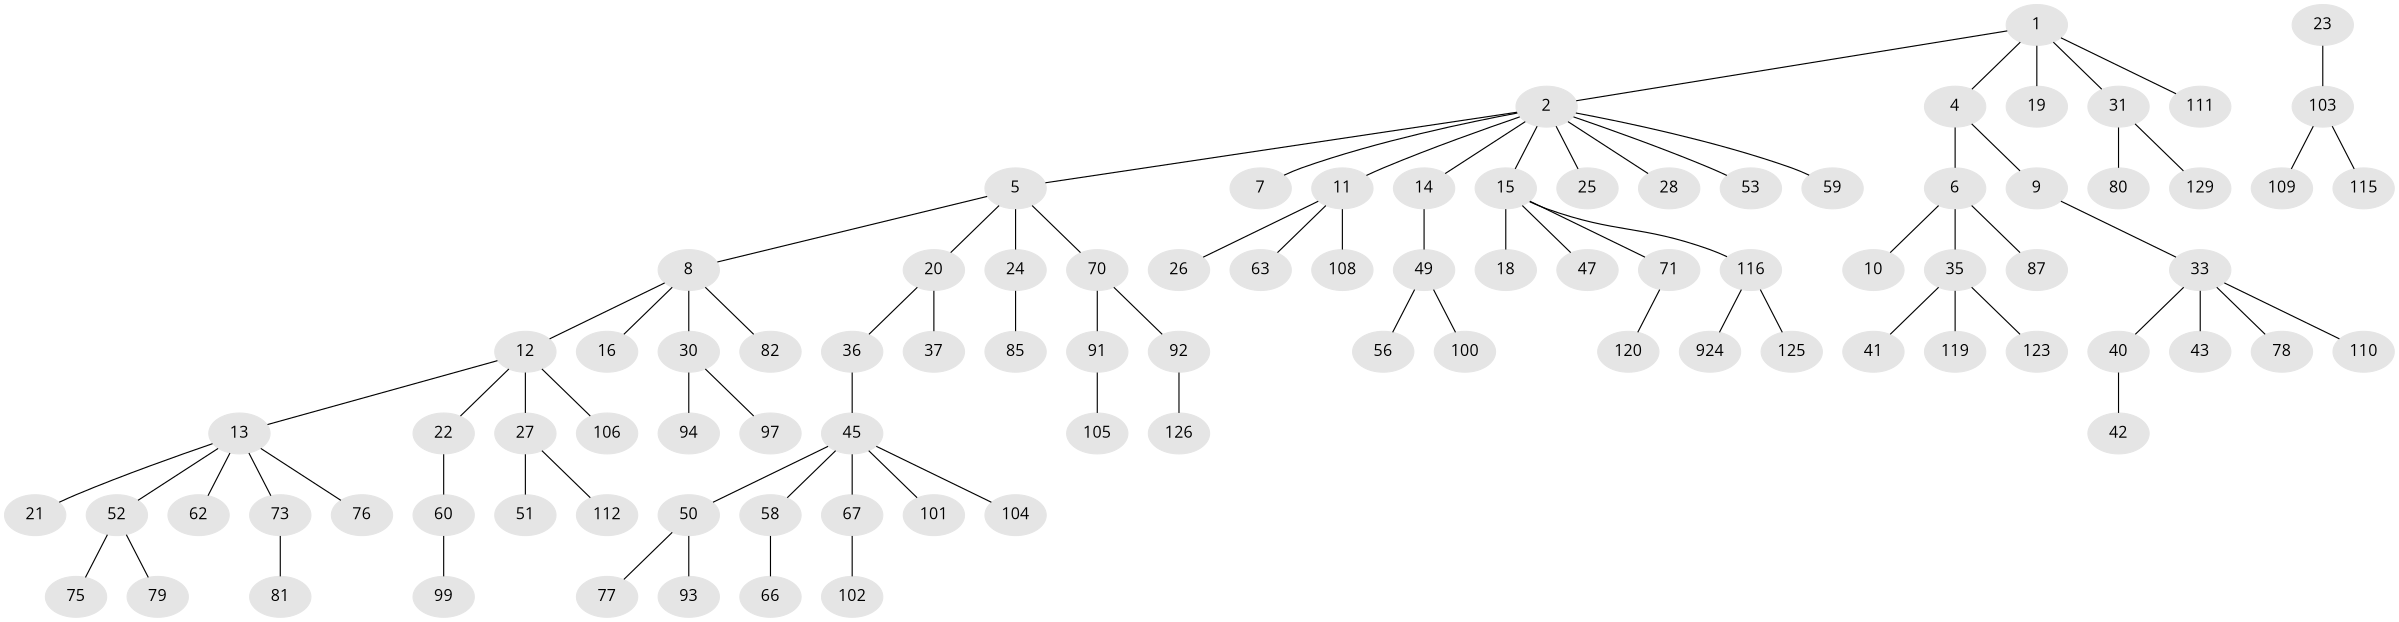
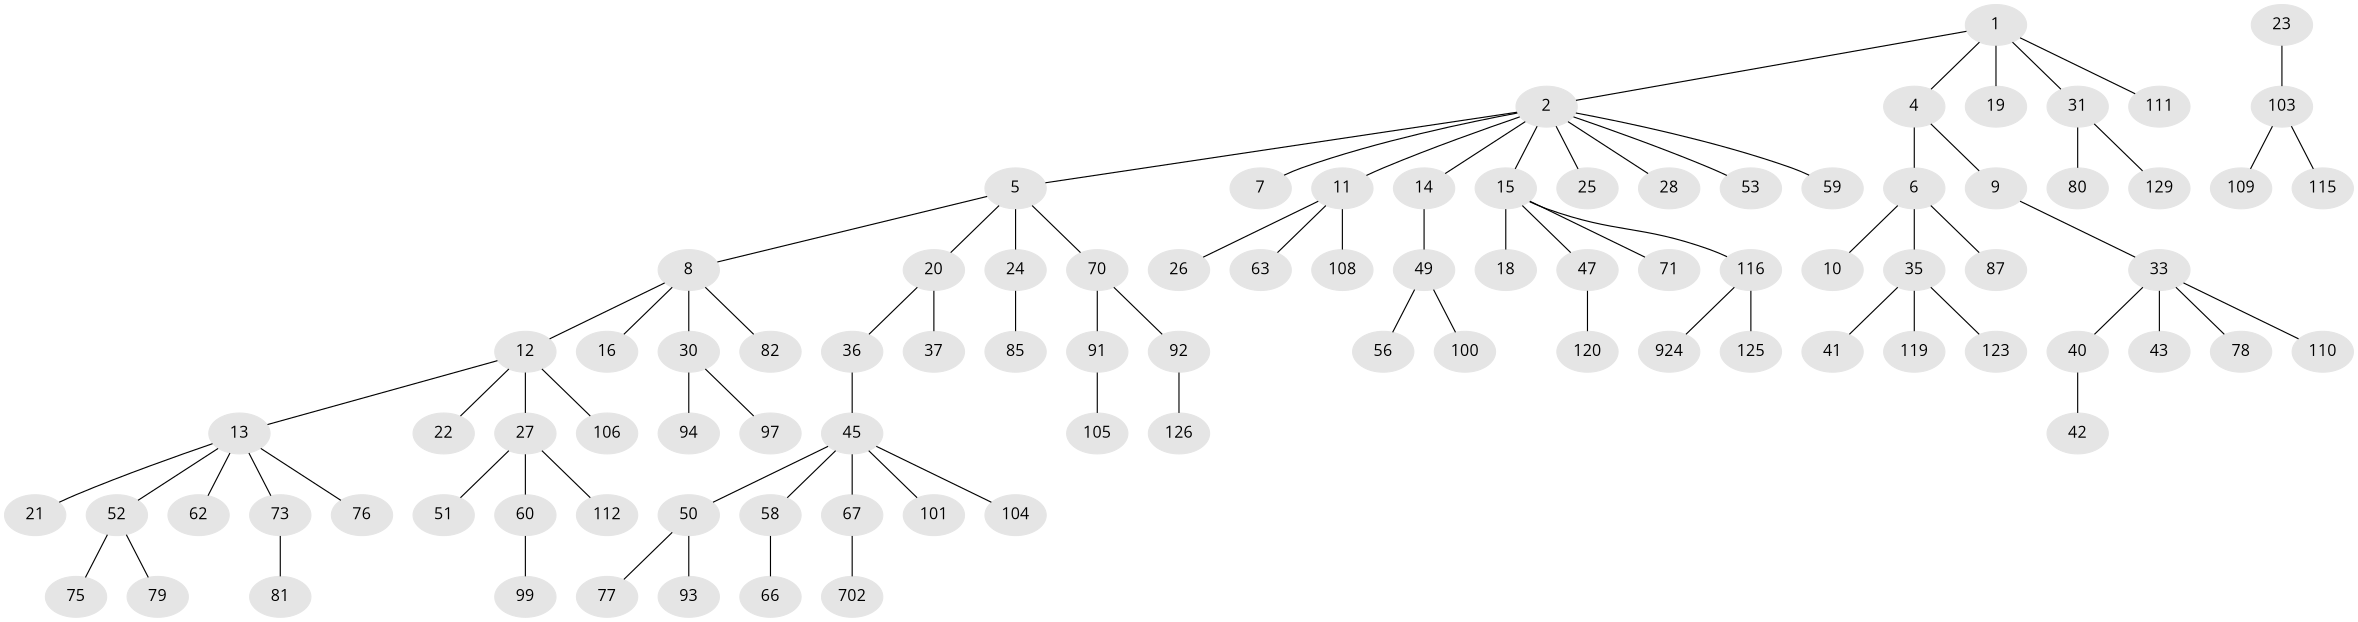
(1649, 311) -> (1587, 311)
(444, 474) -> (525, 474)
(852, 597) -> (852, 597)
